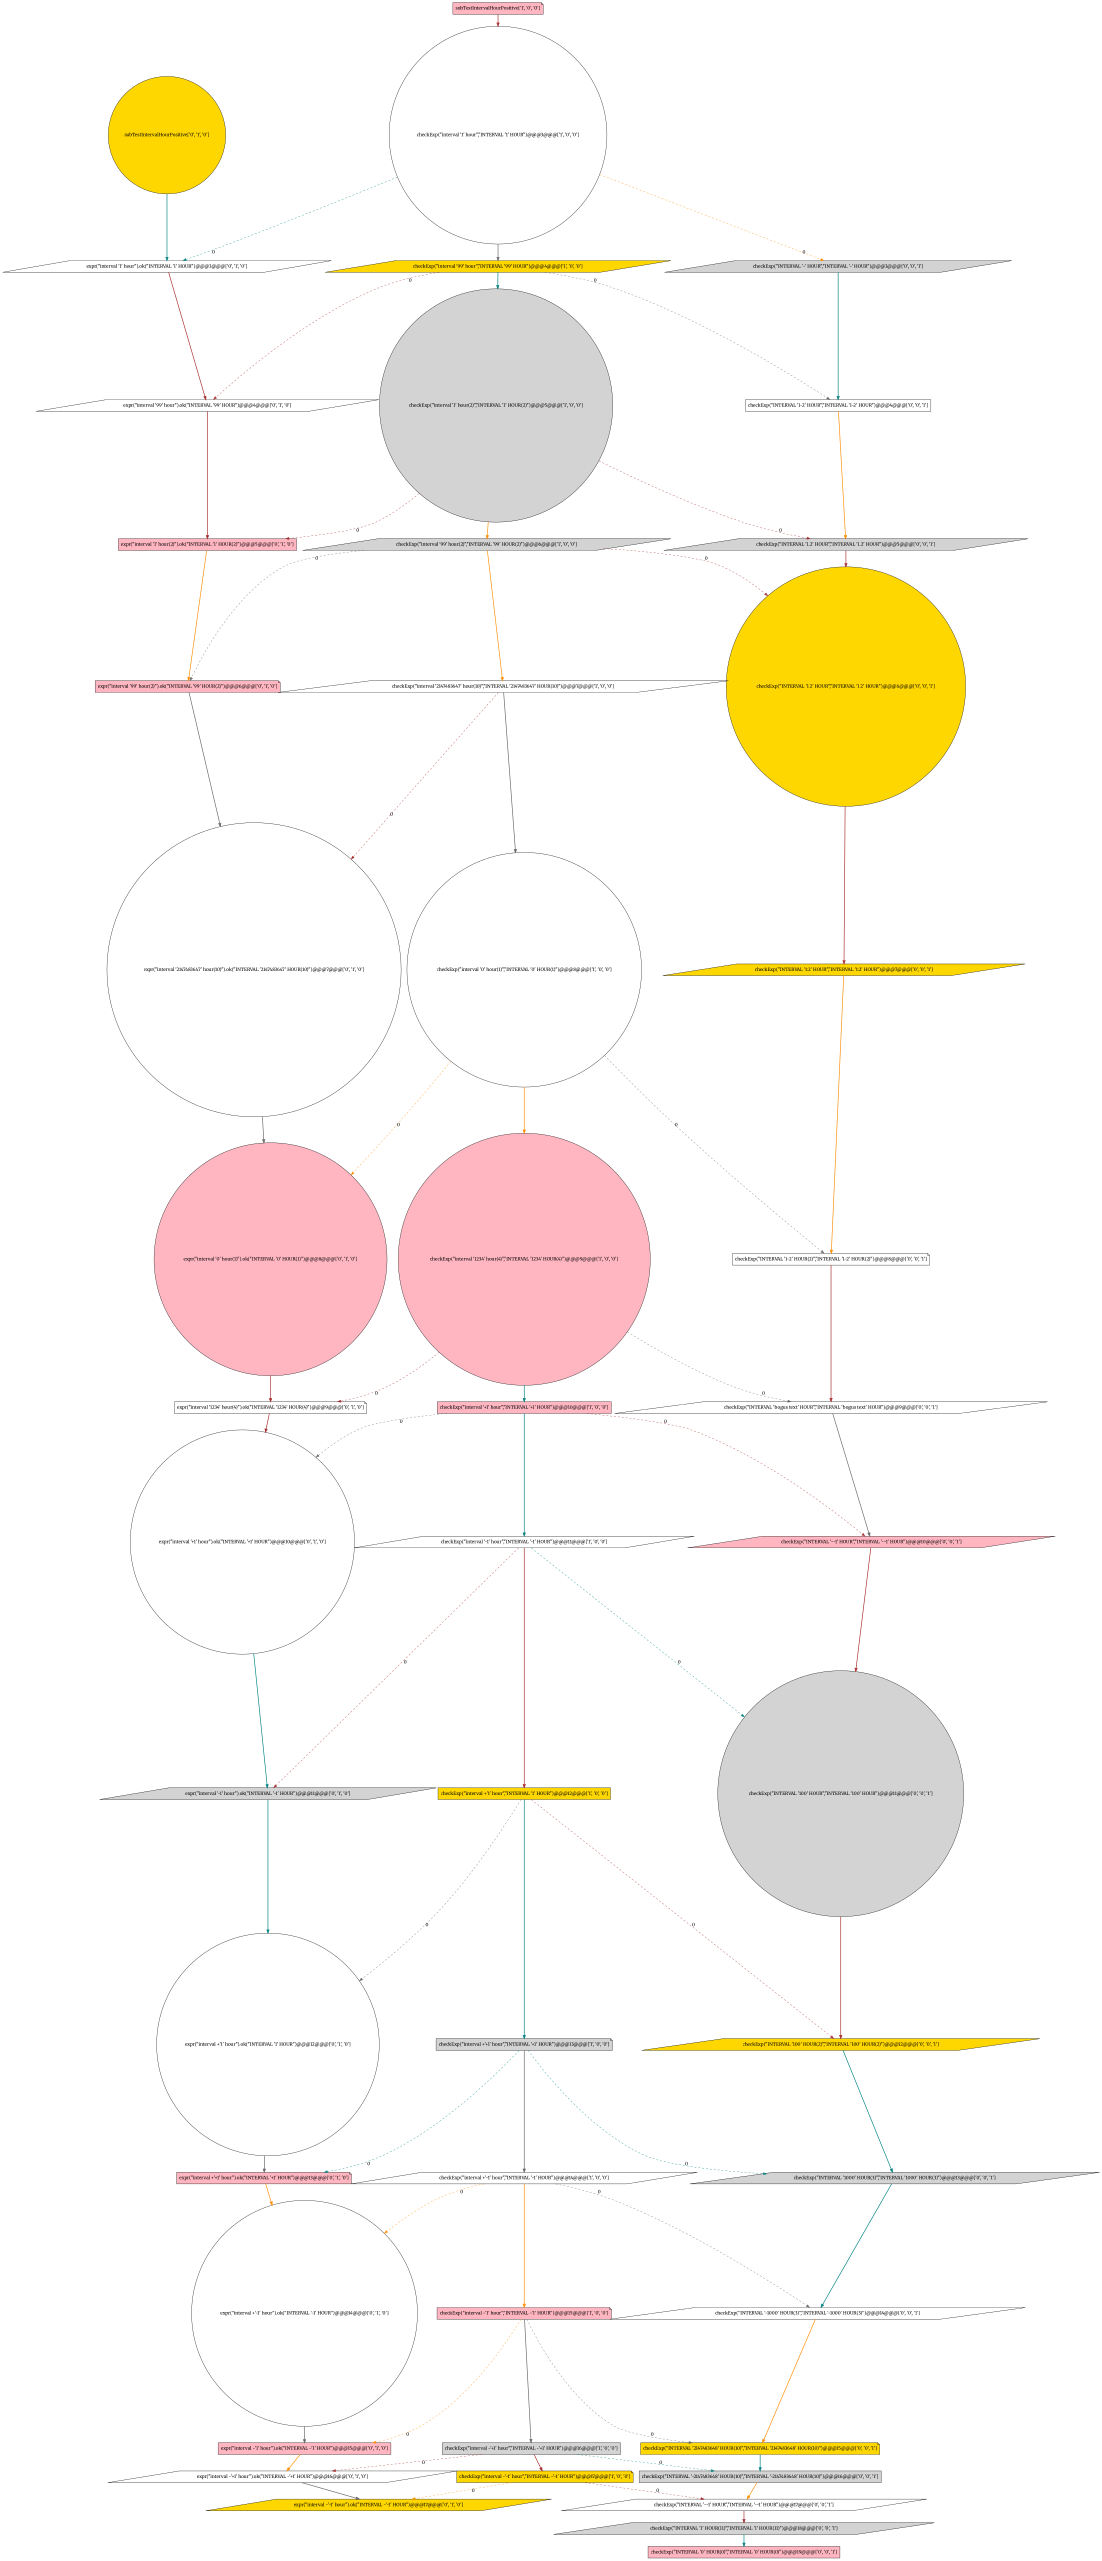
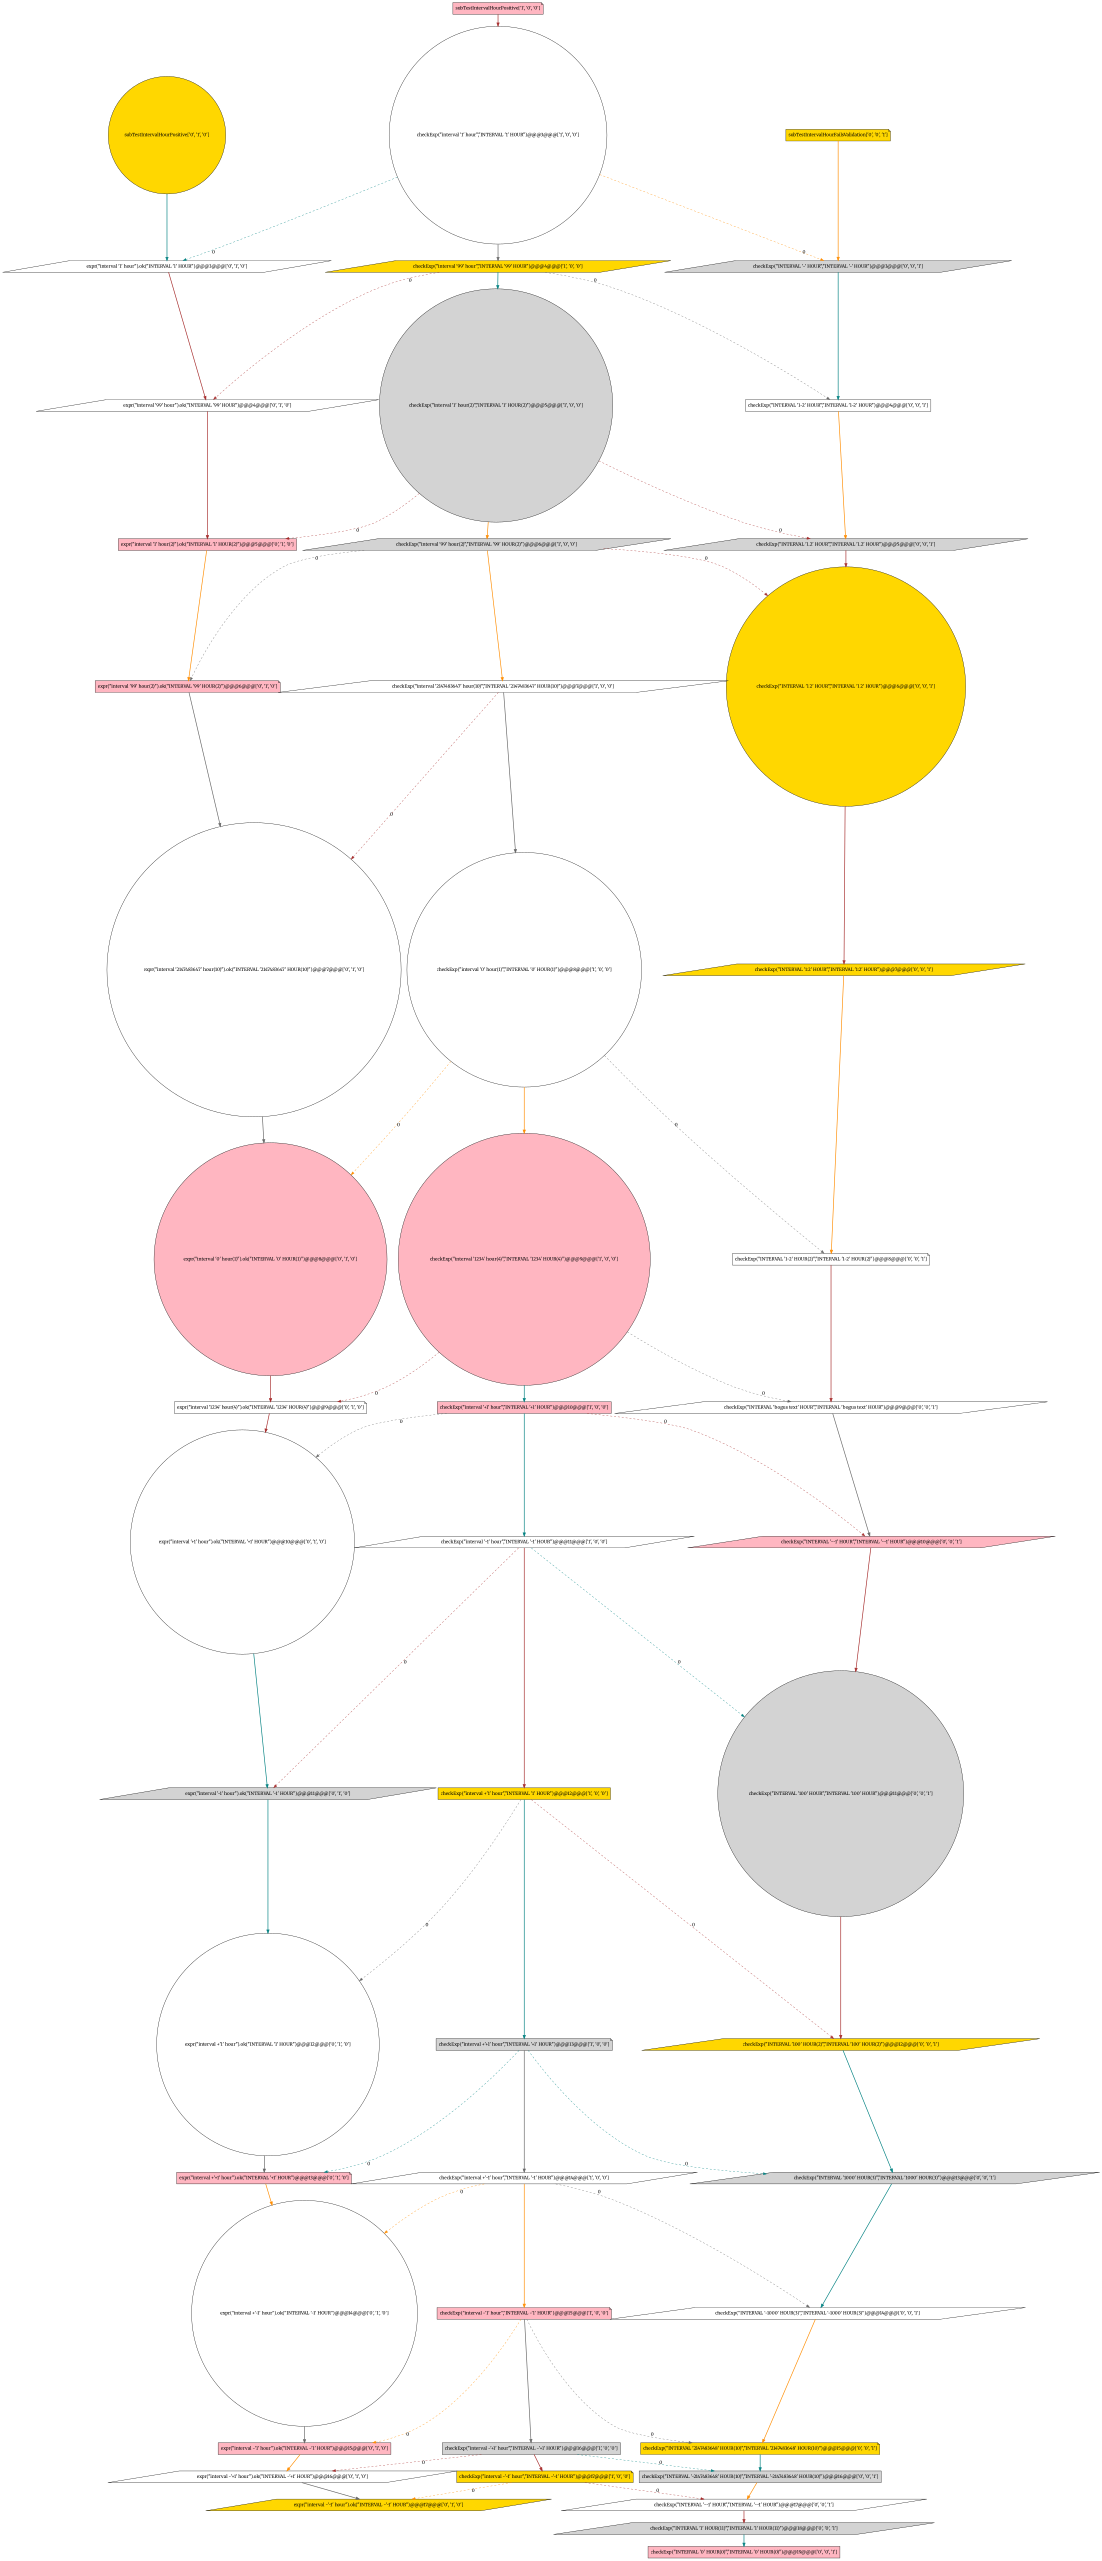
none -> (838, 135)
